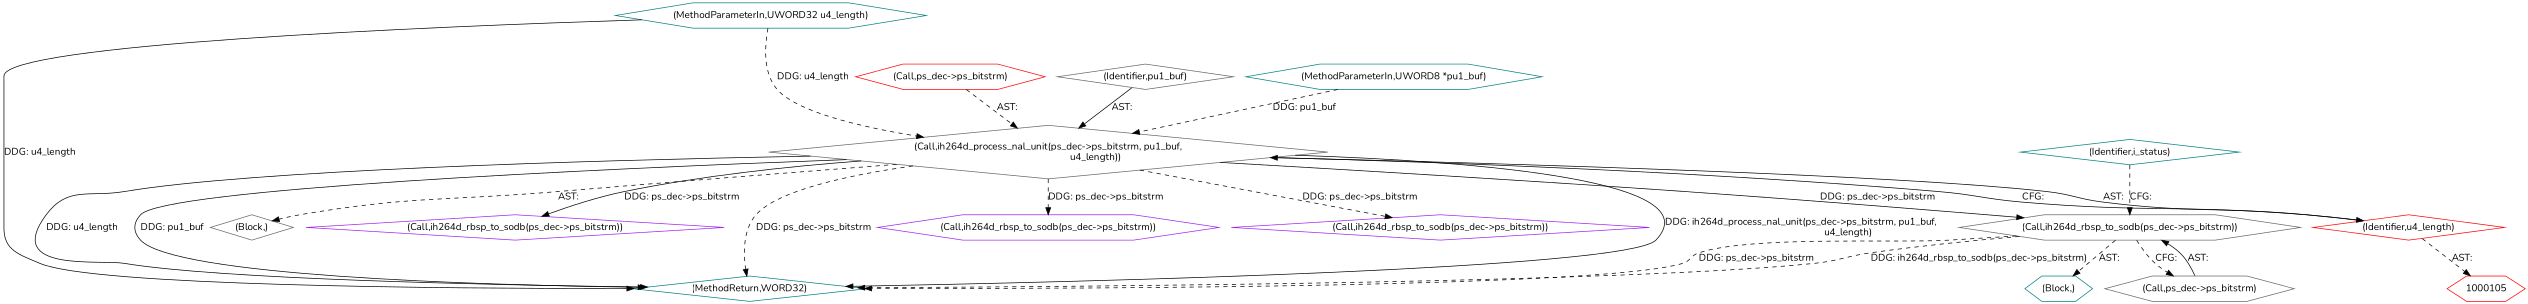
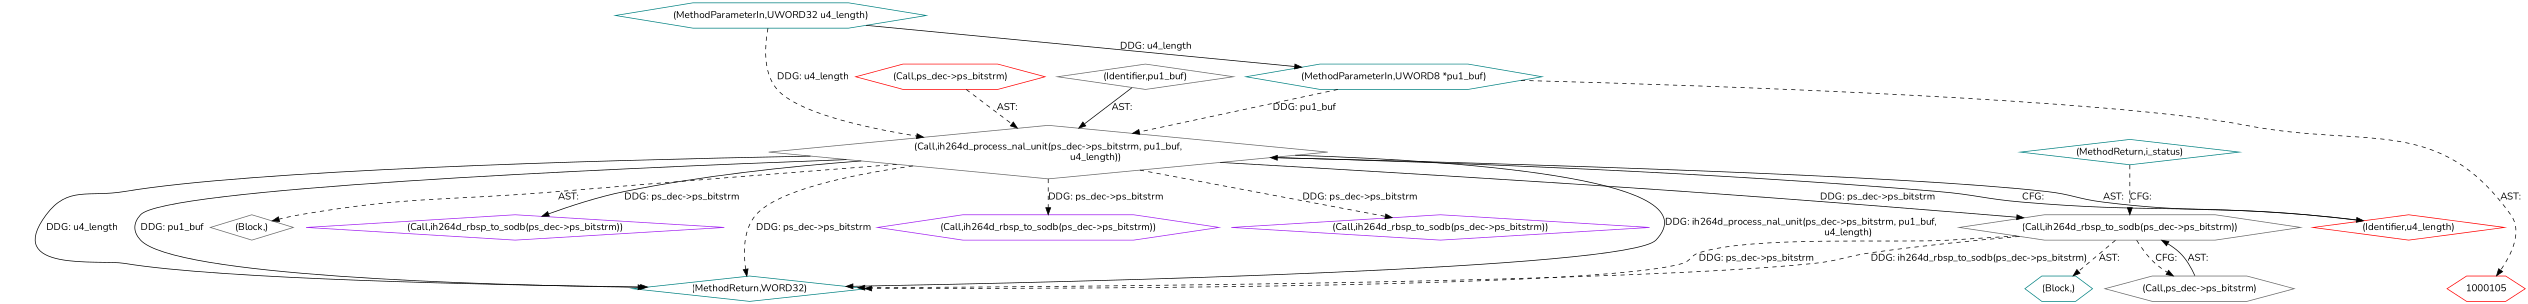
(4, 152) -> (1080, 46)
(2130, 152) -> (2130, 152)
(2443, 255) -> (2059, 105)
